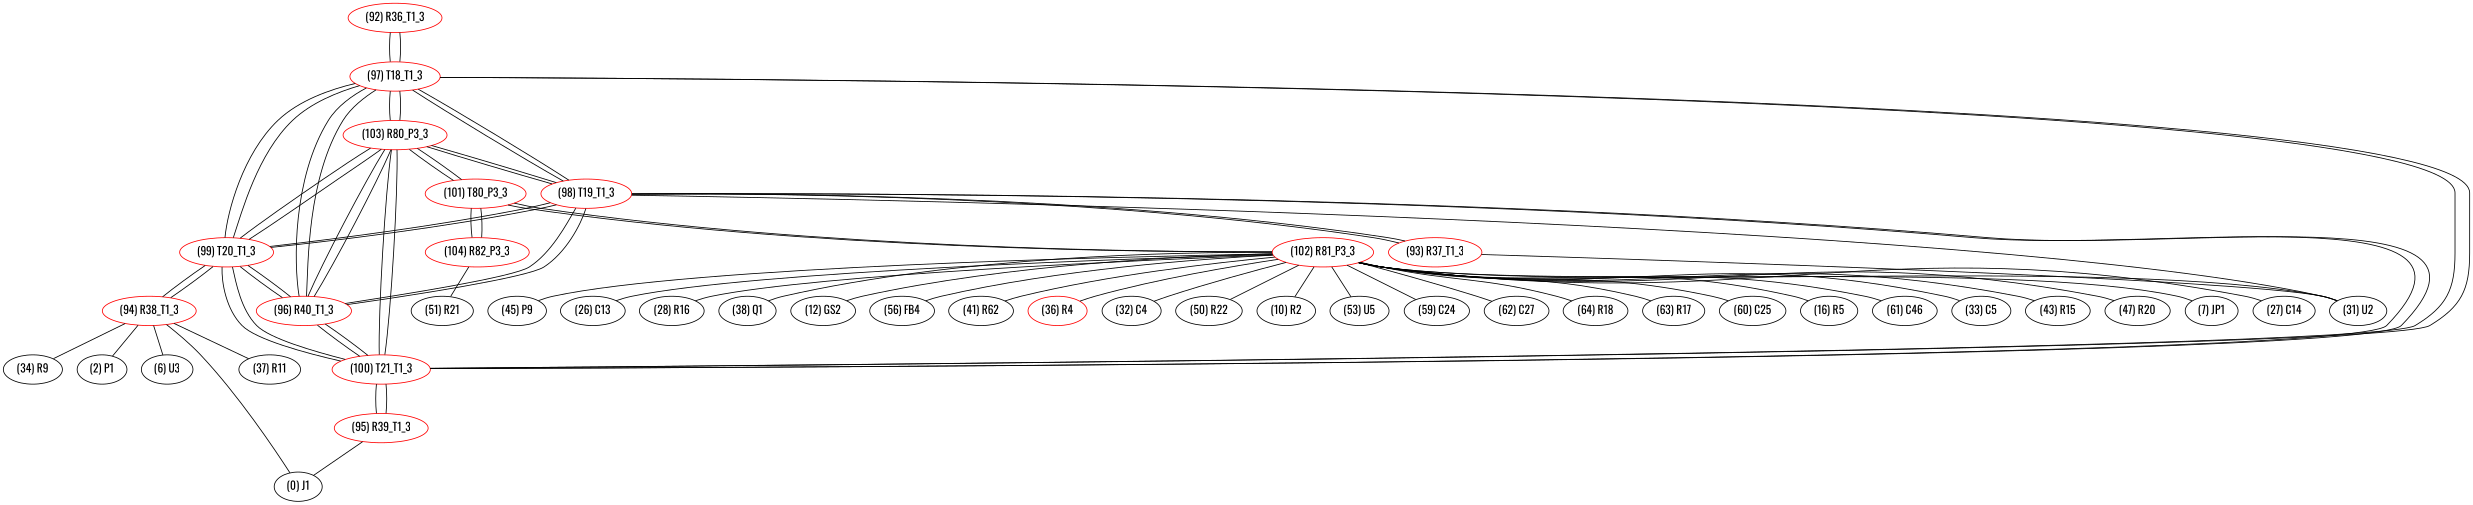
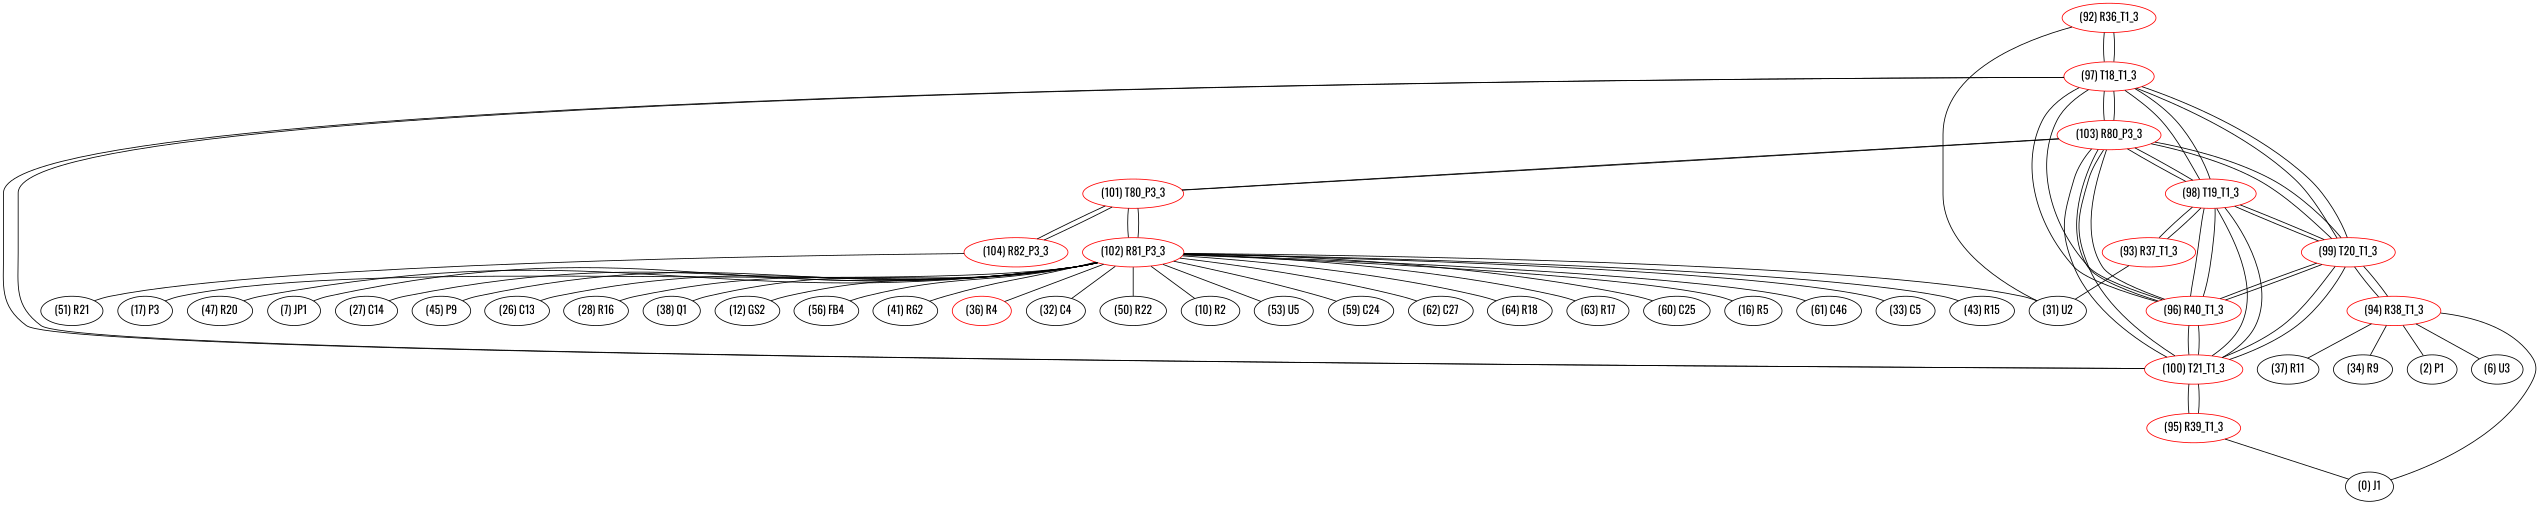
(1487, 221) -> (1943, 139)
none -> (145, 311)
